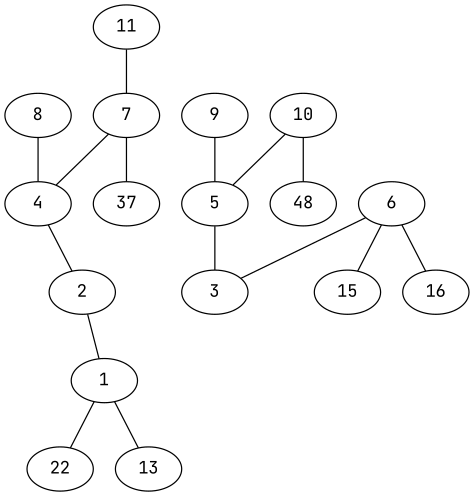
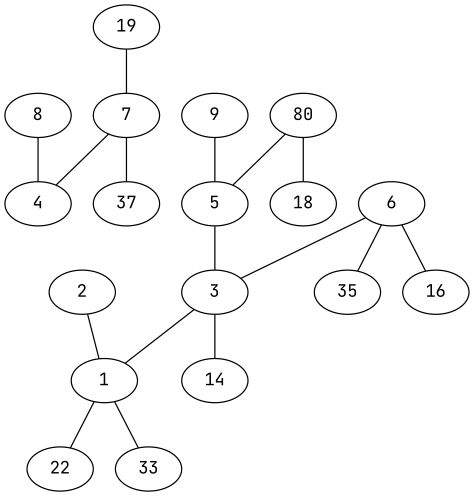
(126, 27) -> (126, 27)
(303, 115) -> (303, 115)
(303, 204) -> (303, 204)
(60, 248) -> none
(347, 292) -> (347, 292)
none -> (160, 336)
none -> (215, 381)
(149, 469) -> (149, 469)
